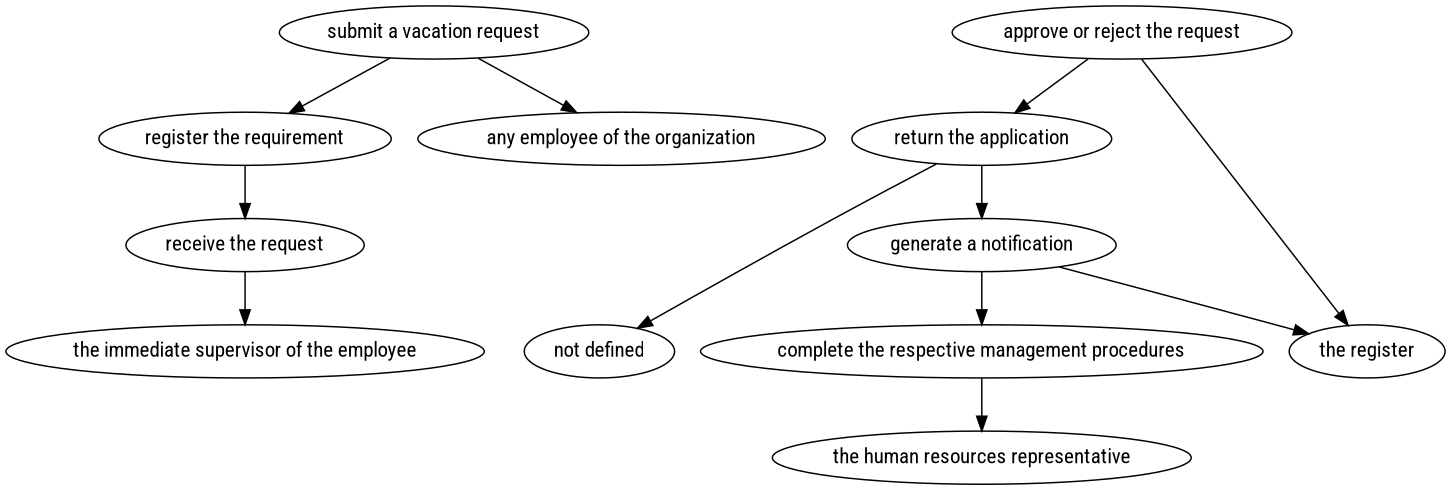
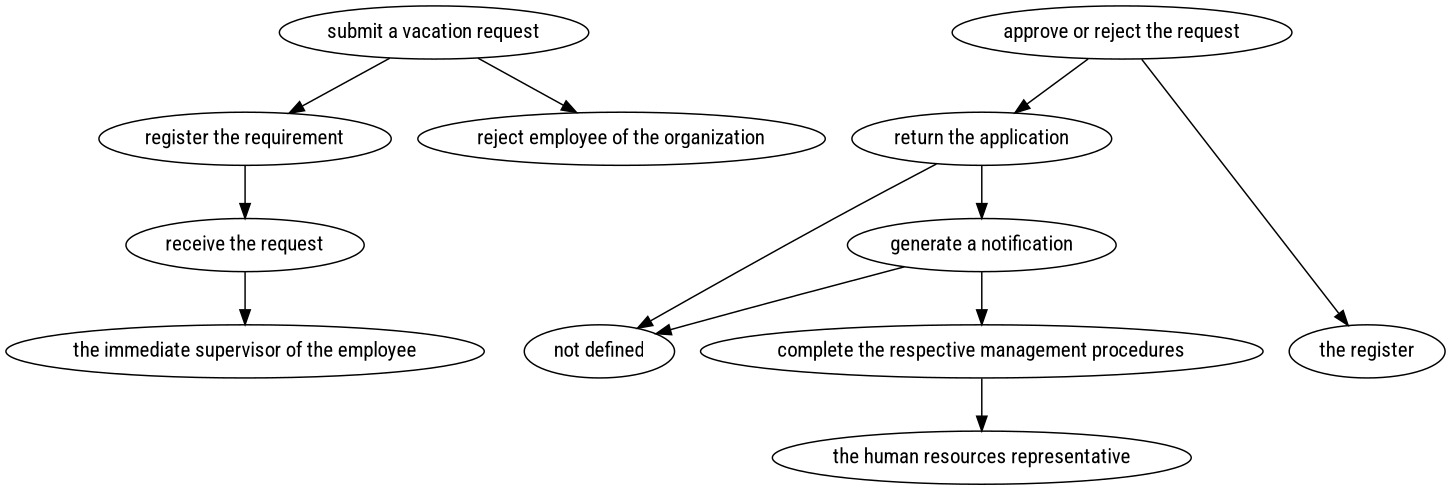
(622, 139) -> (622, 139)
(1177, 298) -> (787, 298)
